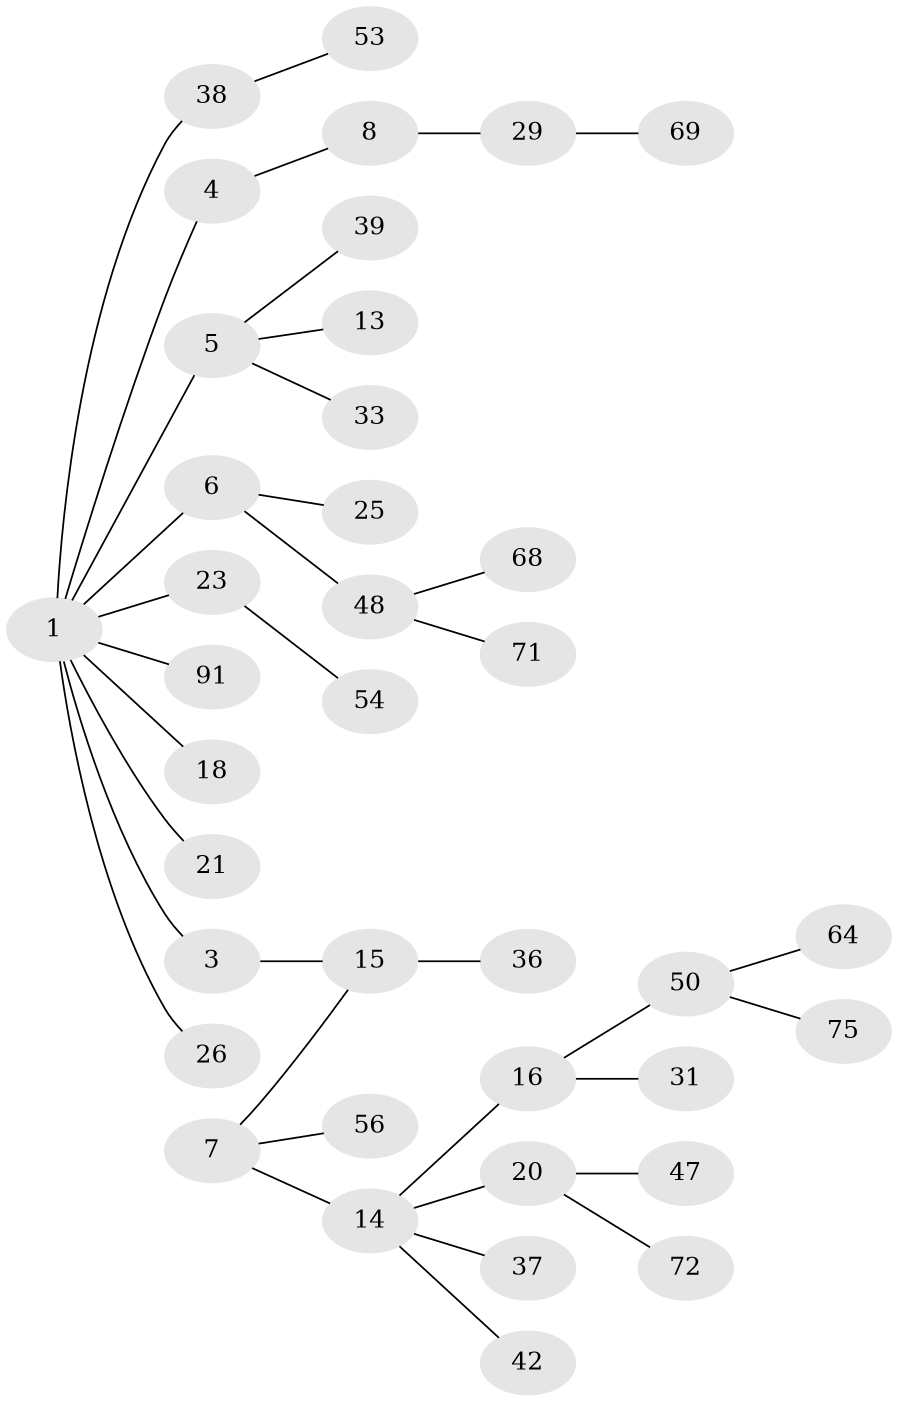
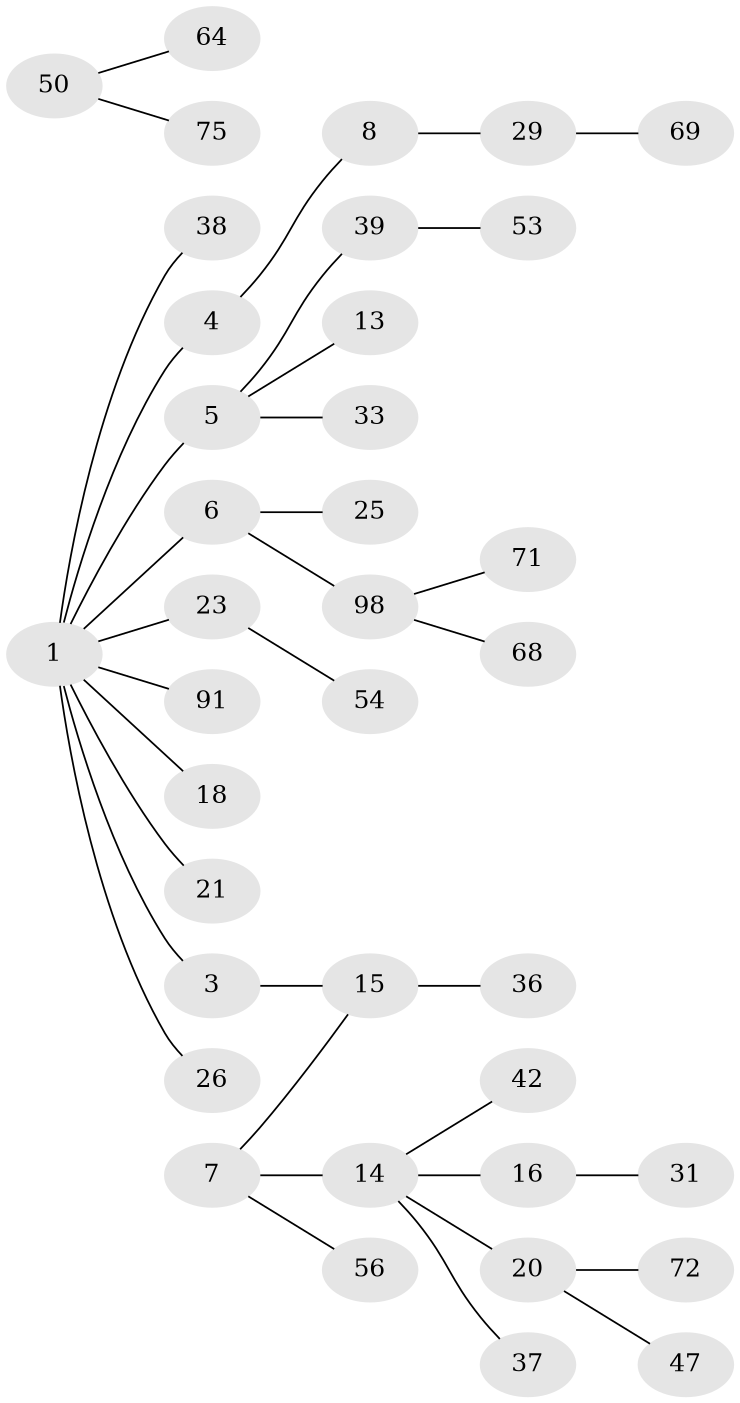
(291, 67) -> (449, 228)
(370, 607) -> (370, 607)
(607, 1031) -> none
